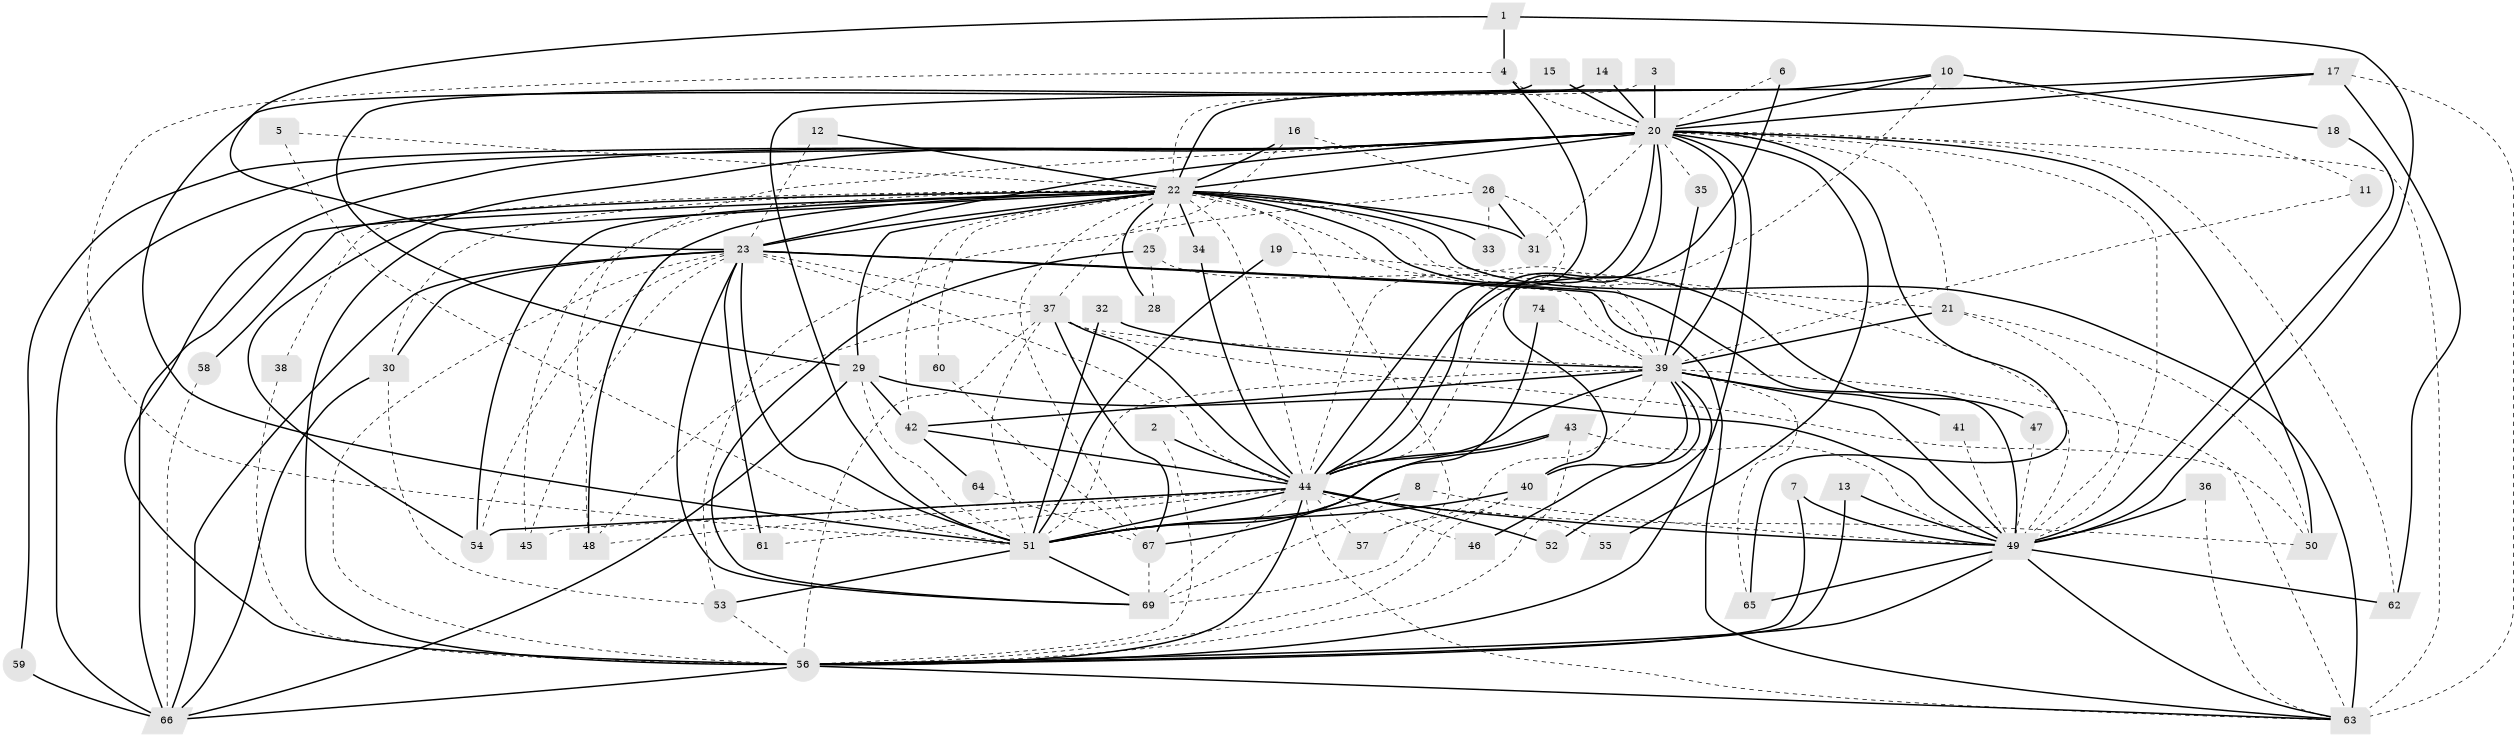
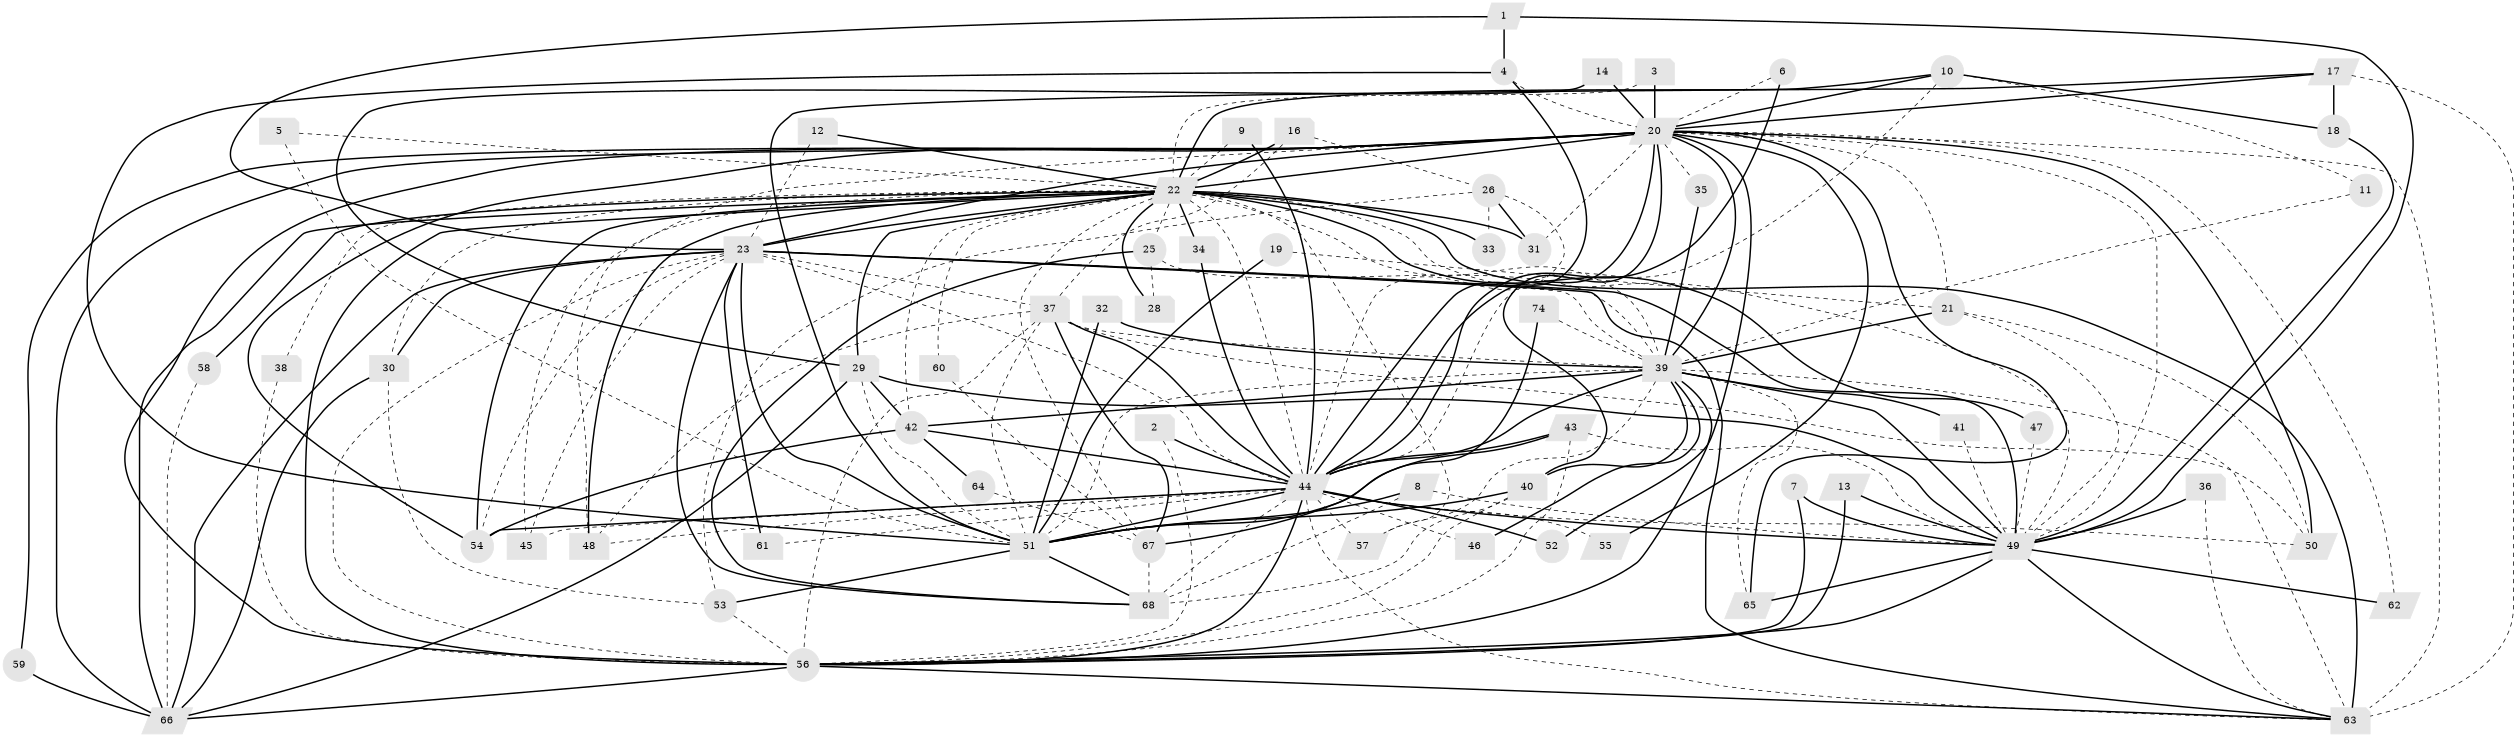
(1550, 72) -> none
(222, 111) -> (222, 111)
none -> (1242, 131)
(2457, 330) -> (2334, 100)
none -> (689, 468)
(1149, 606) -> (1149, 606)
